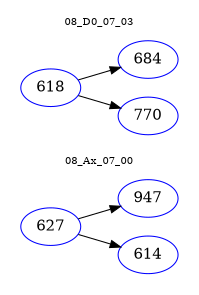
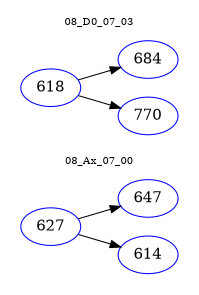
(148, 198) -> (148, 198)
